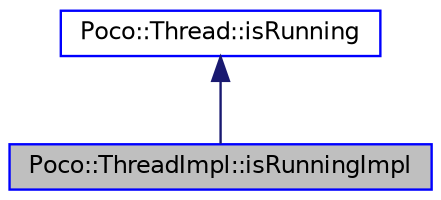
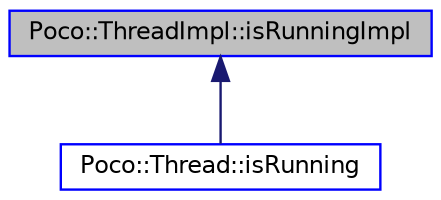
(221, 113) -> (221, 113)
